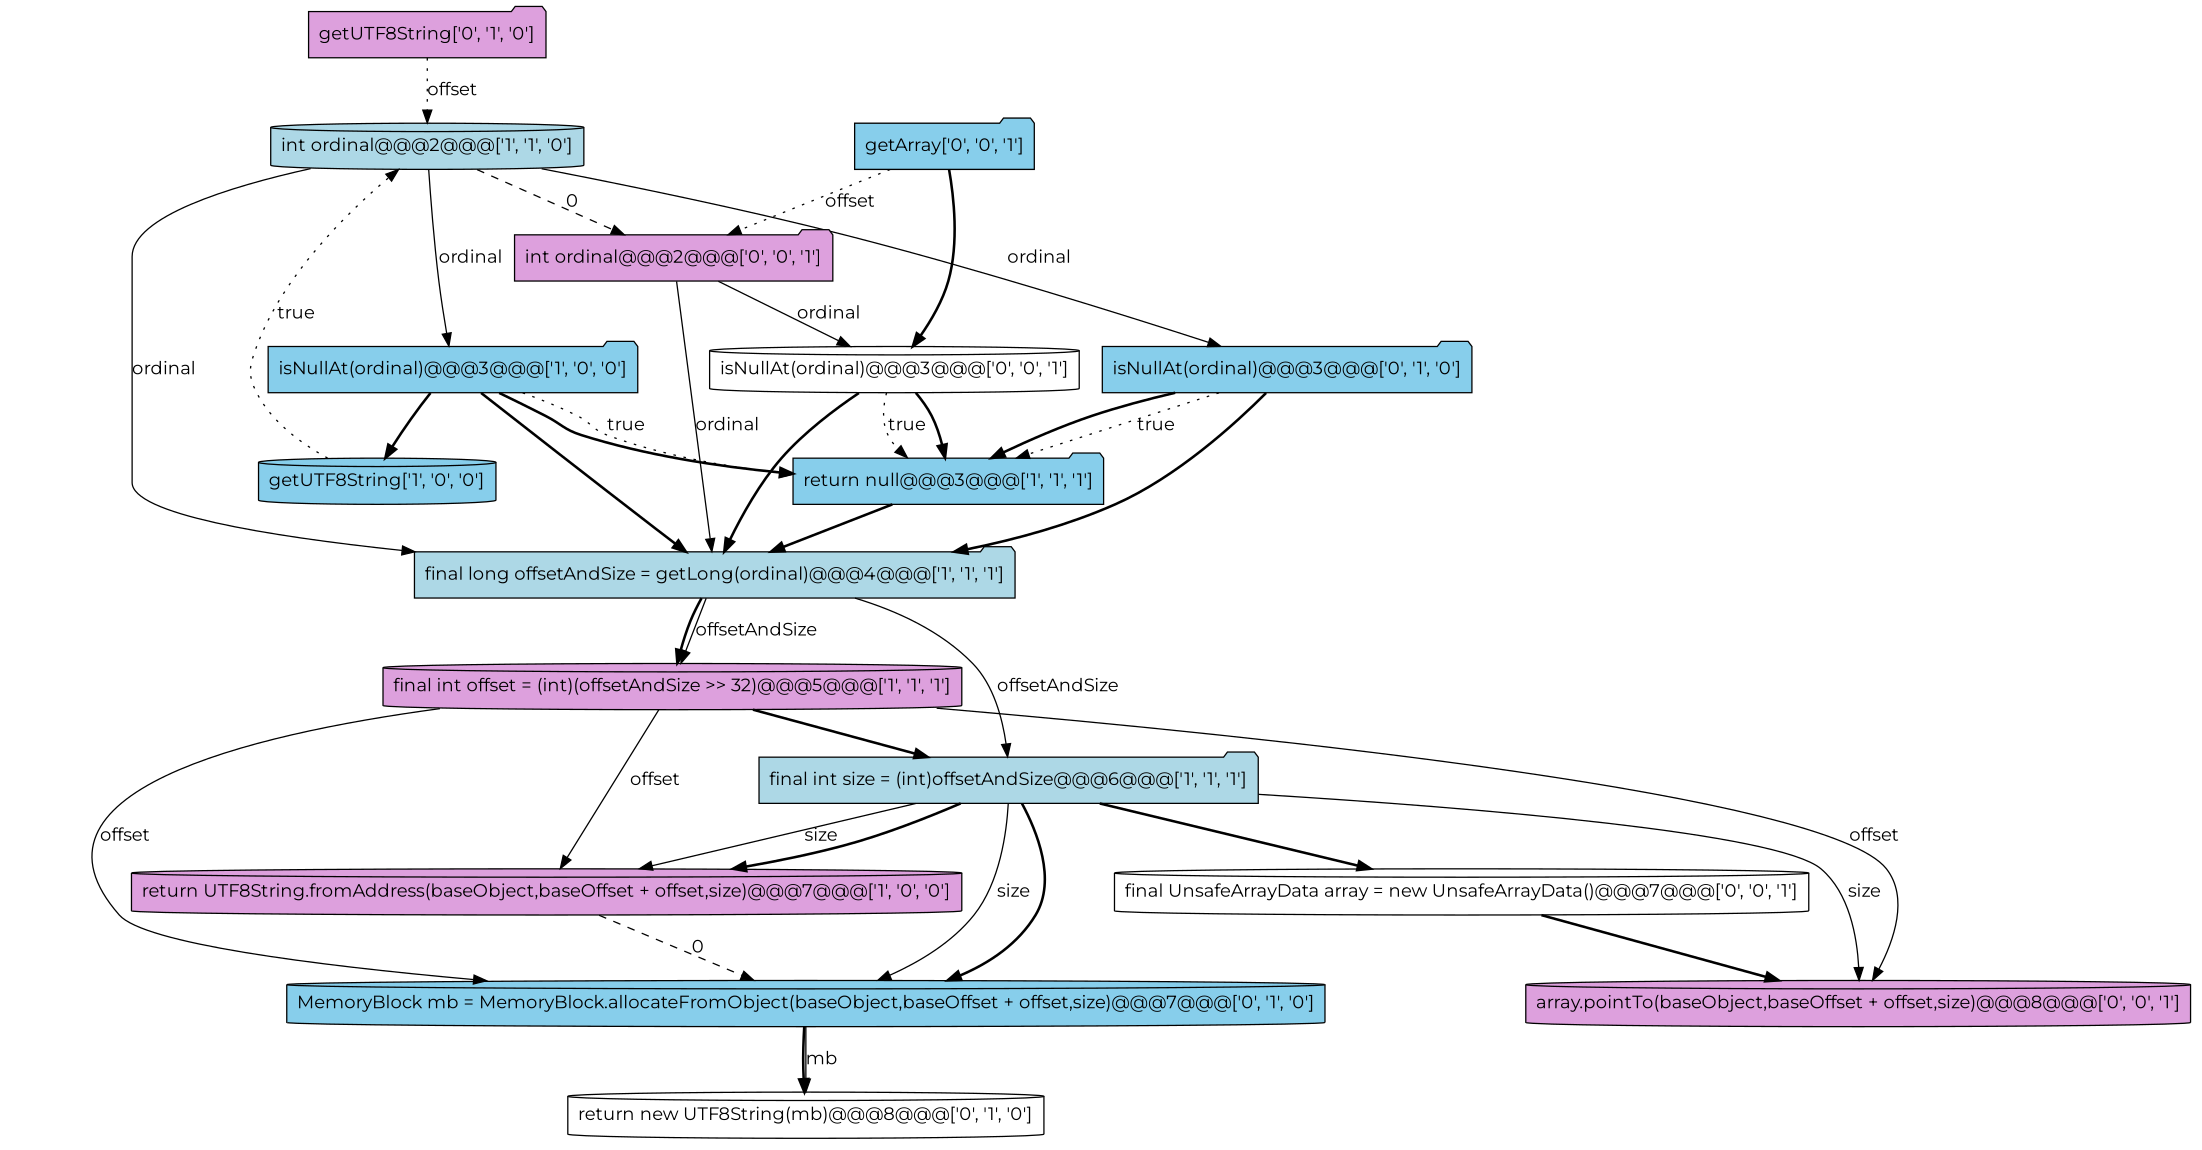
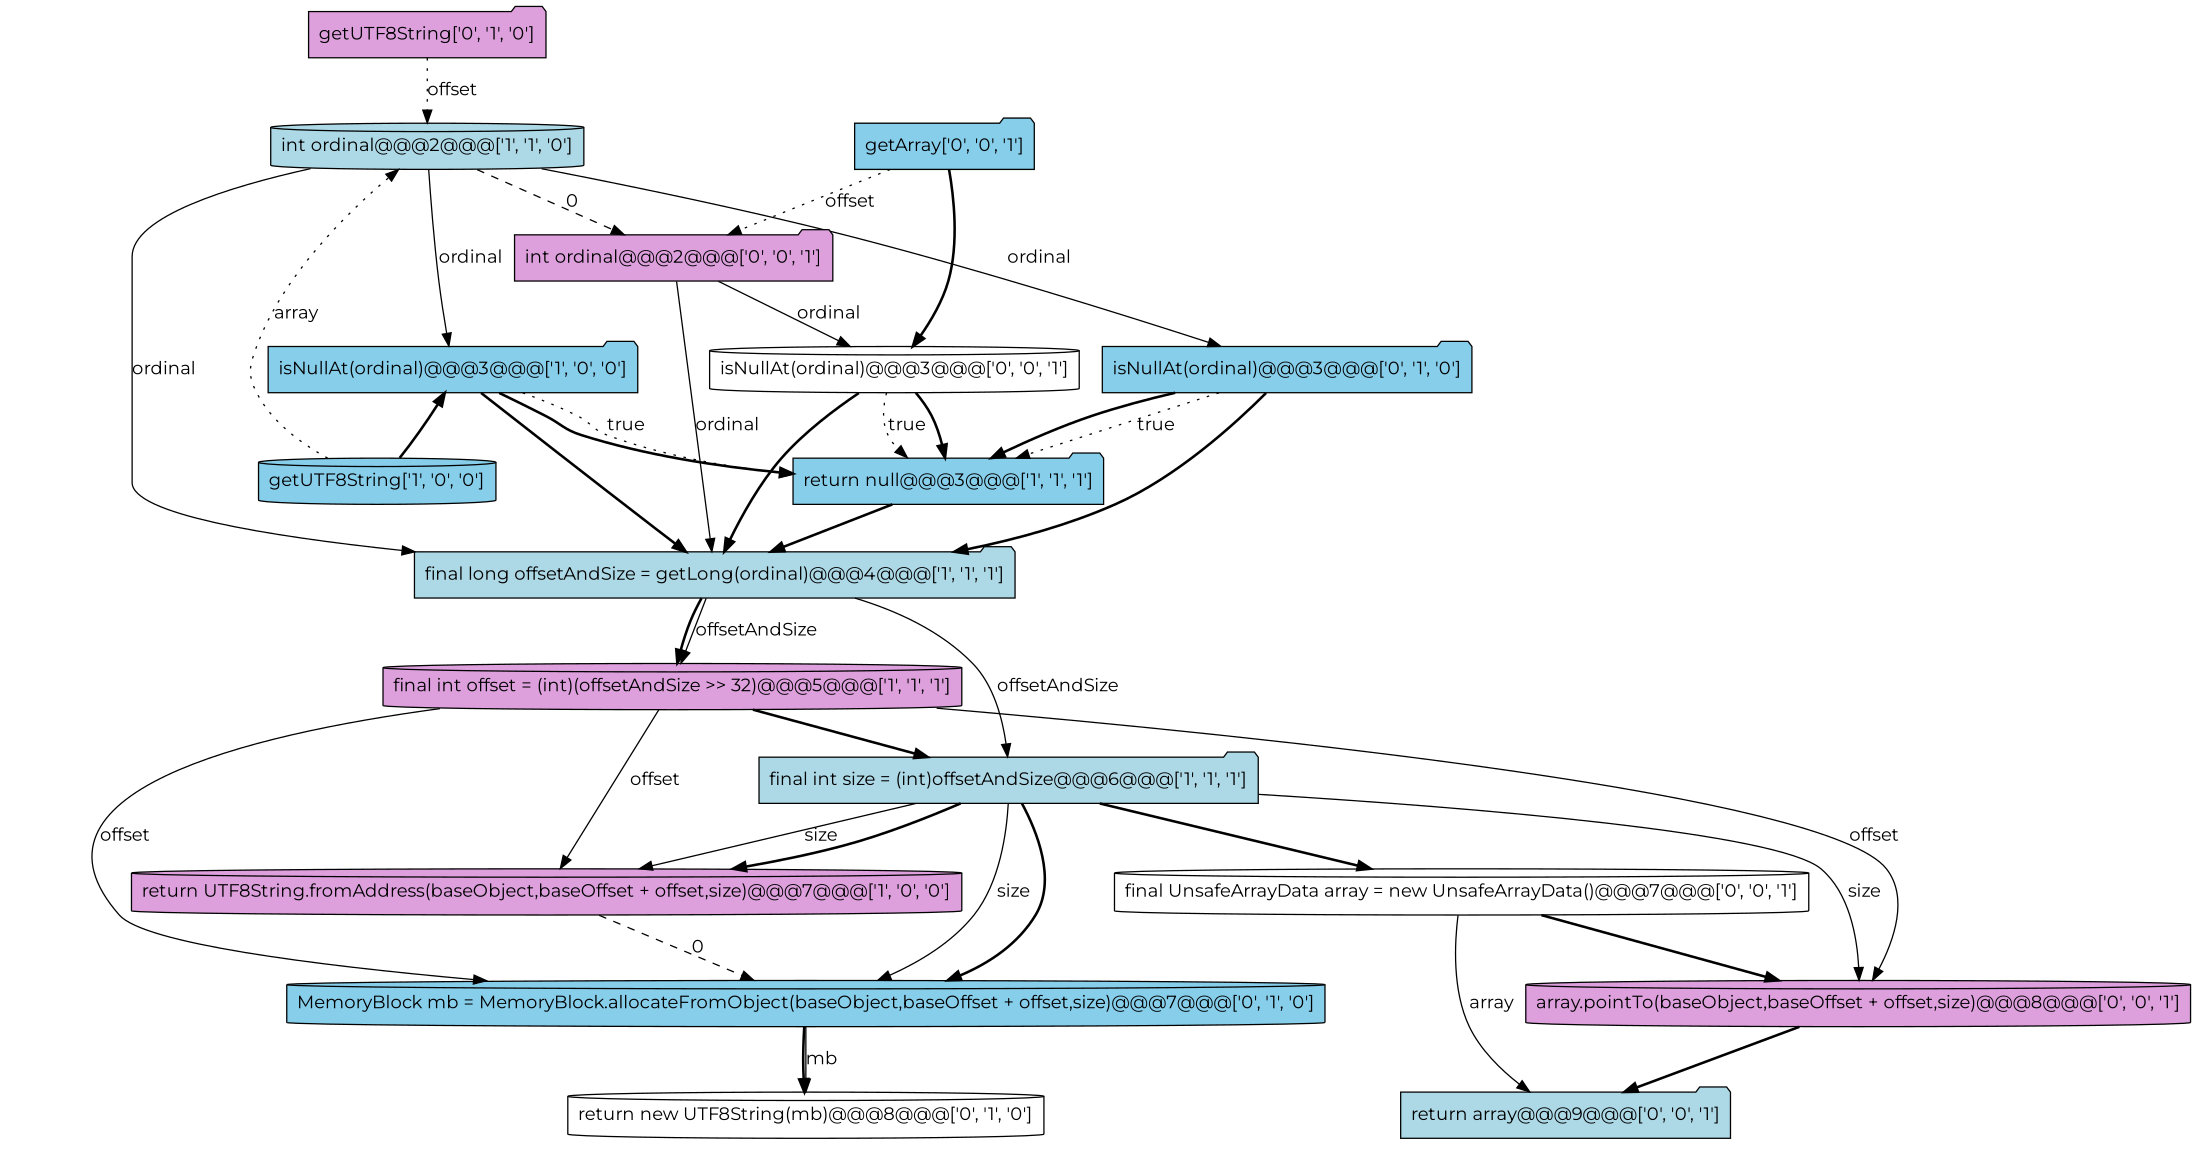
(296, 314) -> (296, 314)
(411, 419) -> (419, 432)
none -> (1566, 1115)
